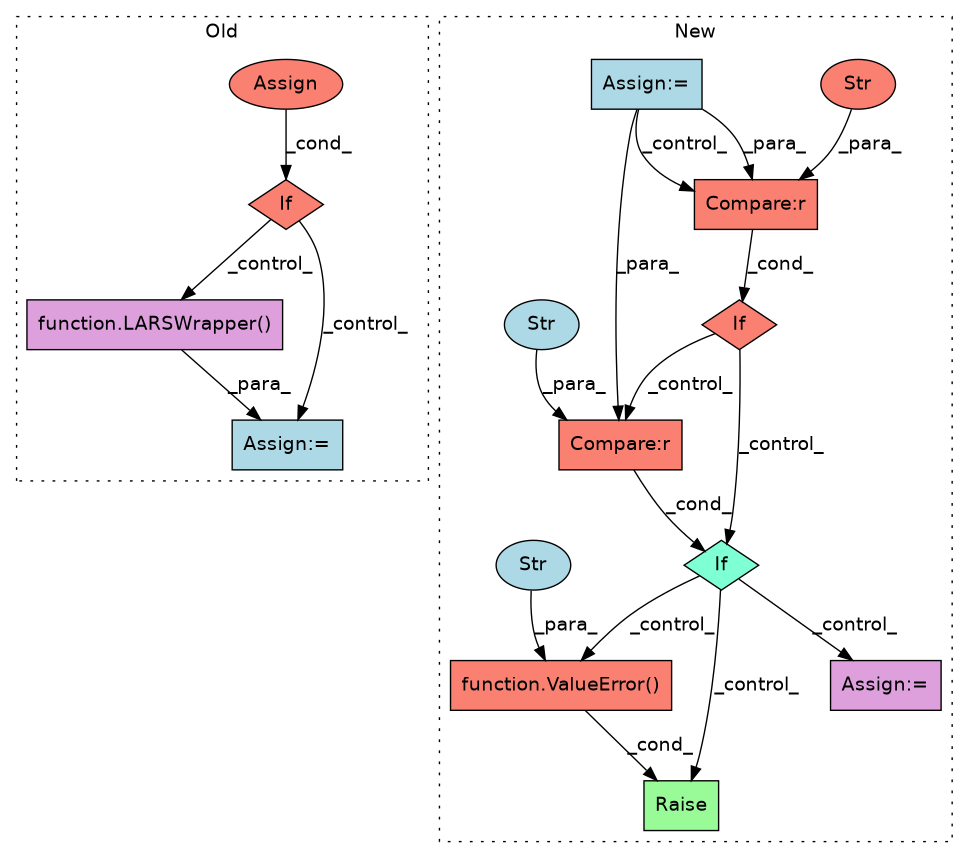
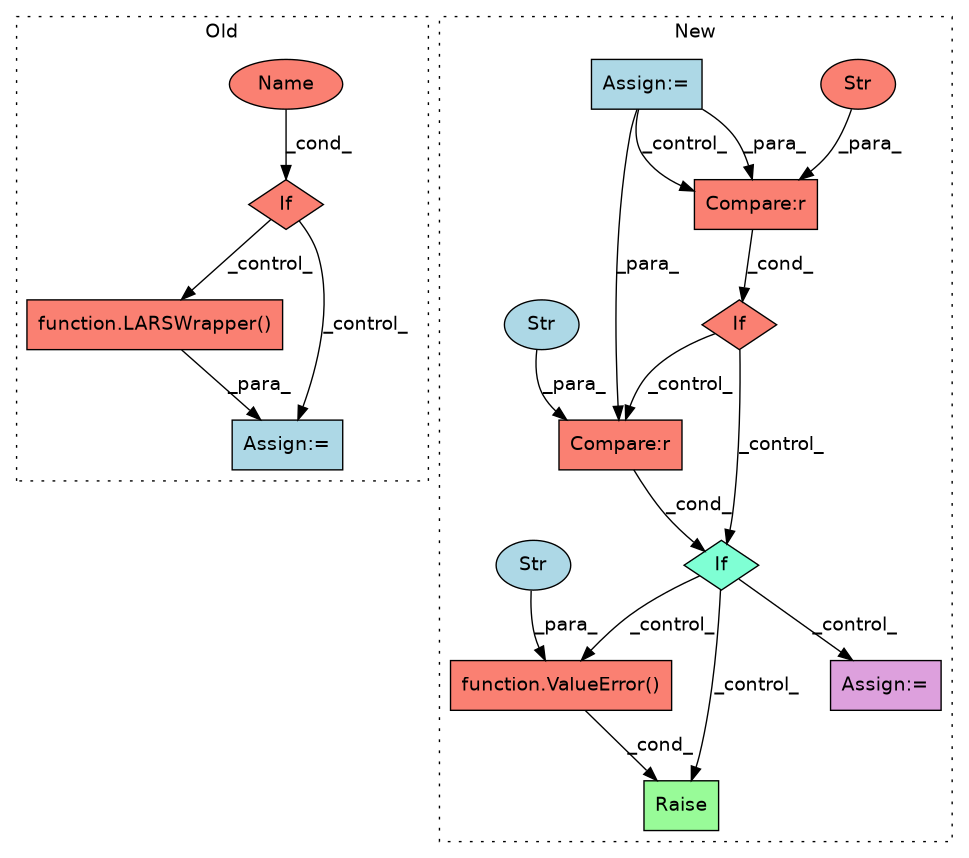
(286, 84) -> (286, 84)
(155, 325) -> (155, 325)
